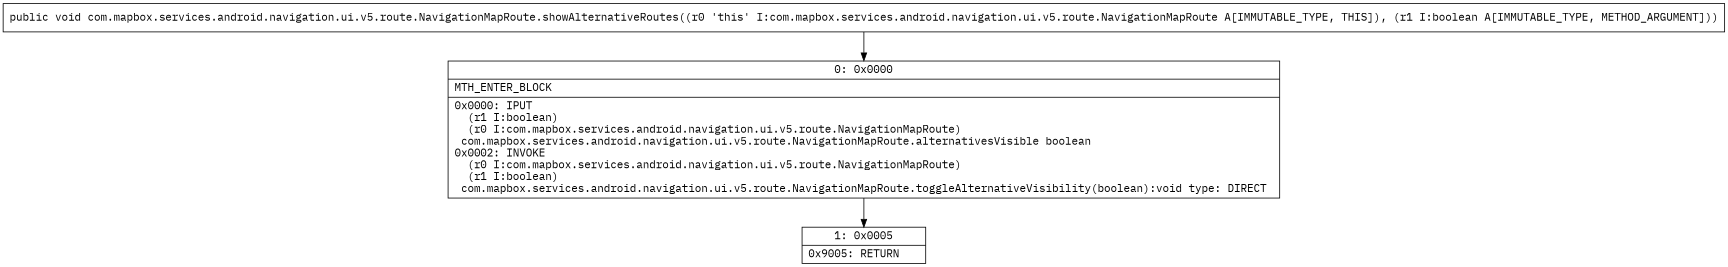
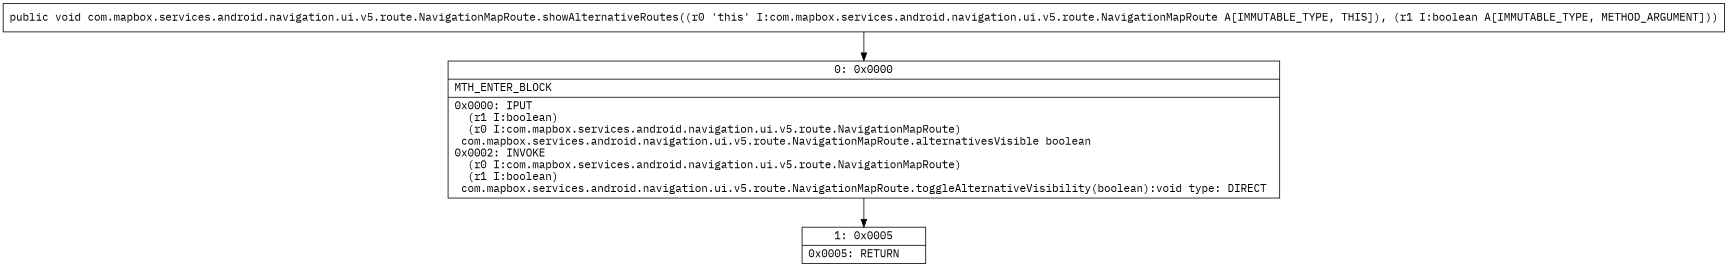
(864, 254) -> (864, 254)
